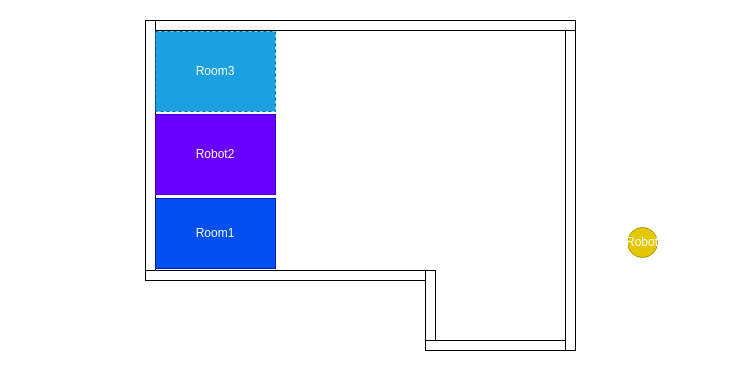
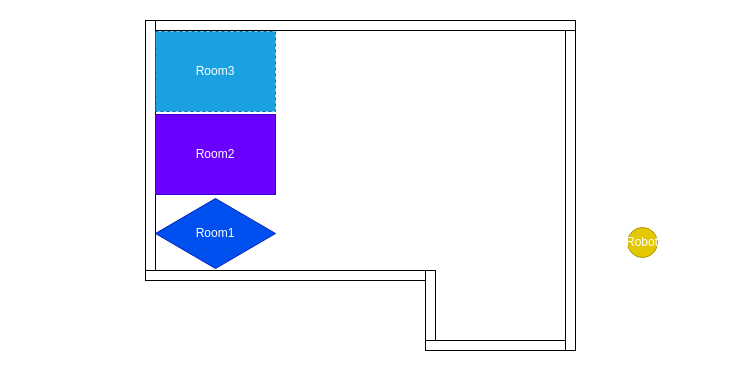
(216, 155) -> (216, 155)
(216, 234) -> (216, 234)
